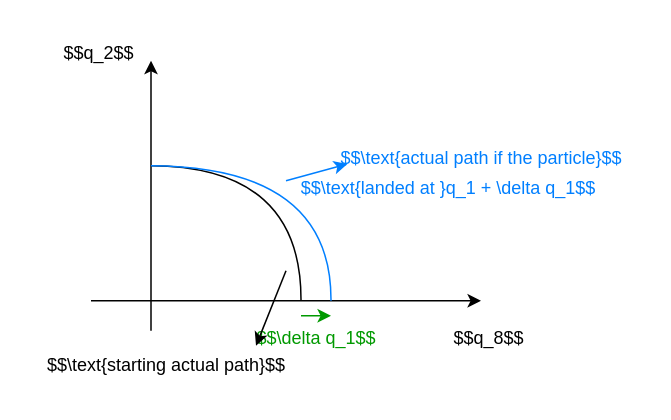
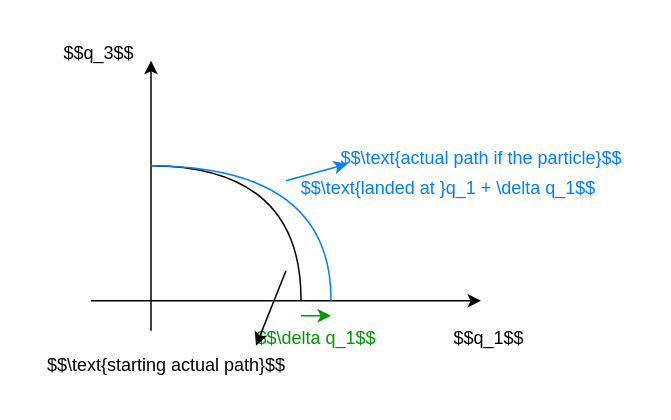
(99, 53) -> (99, 53)
(489, 338) -> (489, 338)
